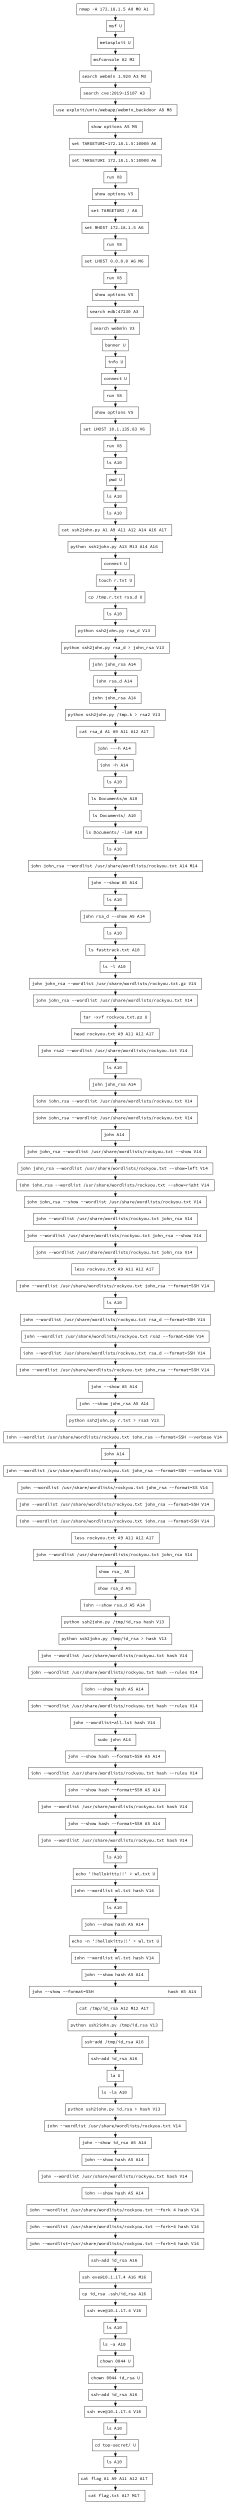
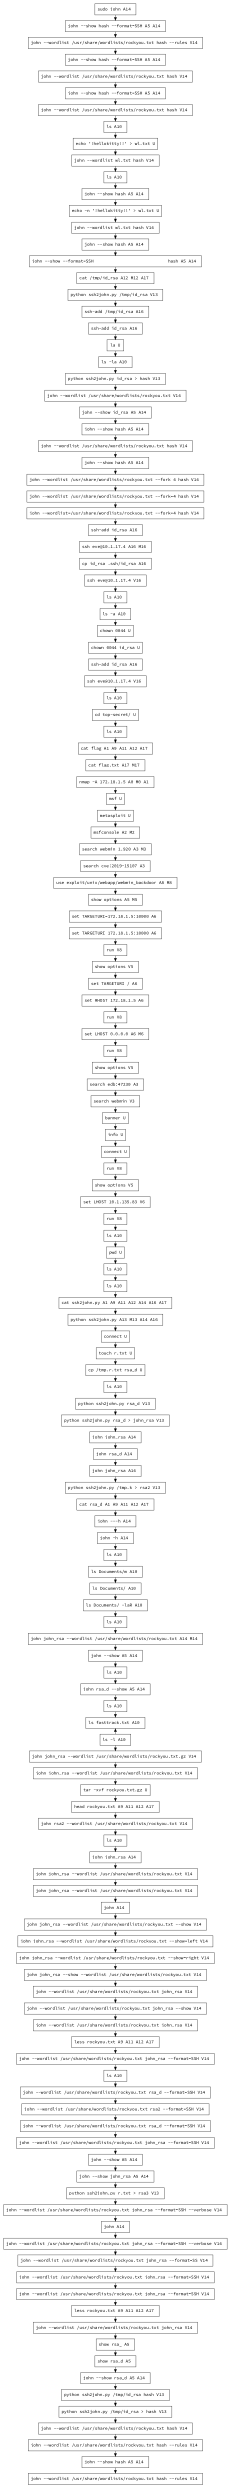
(115, 591) -> (115, 1360)
(115, 1723) -> none
